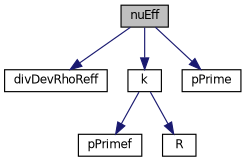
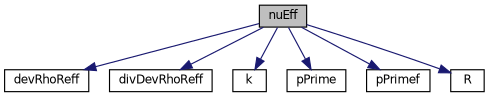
none -> (47, 81)
(130, 108) -> (335, 46)
(159, 108) -> (373, 46)
